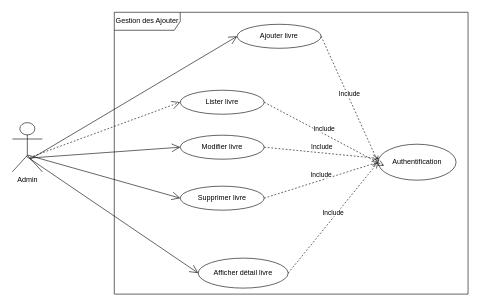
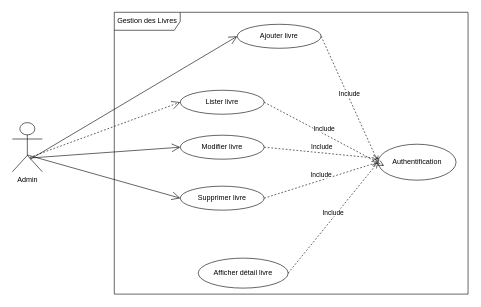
(147, 21) -> (147, 21)
(117, 218) -> none
